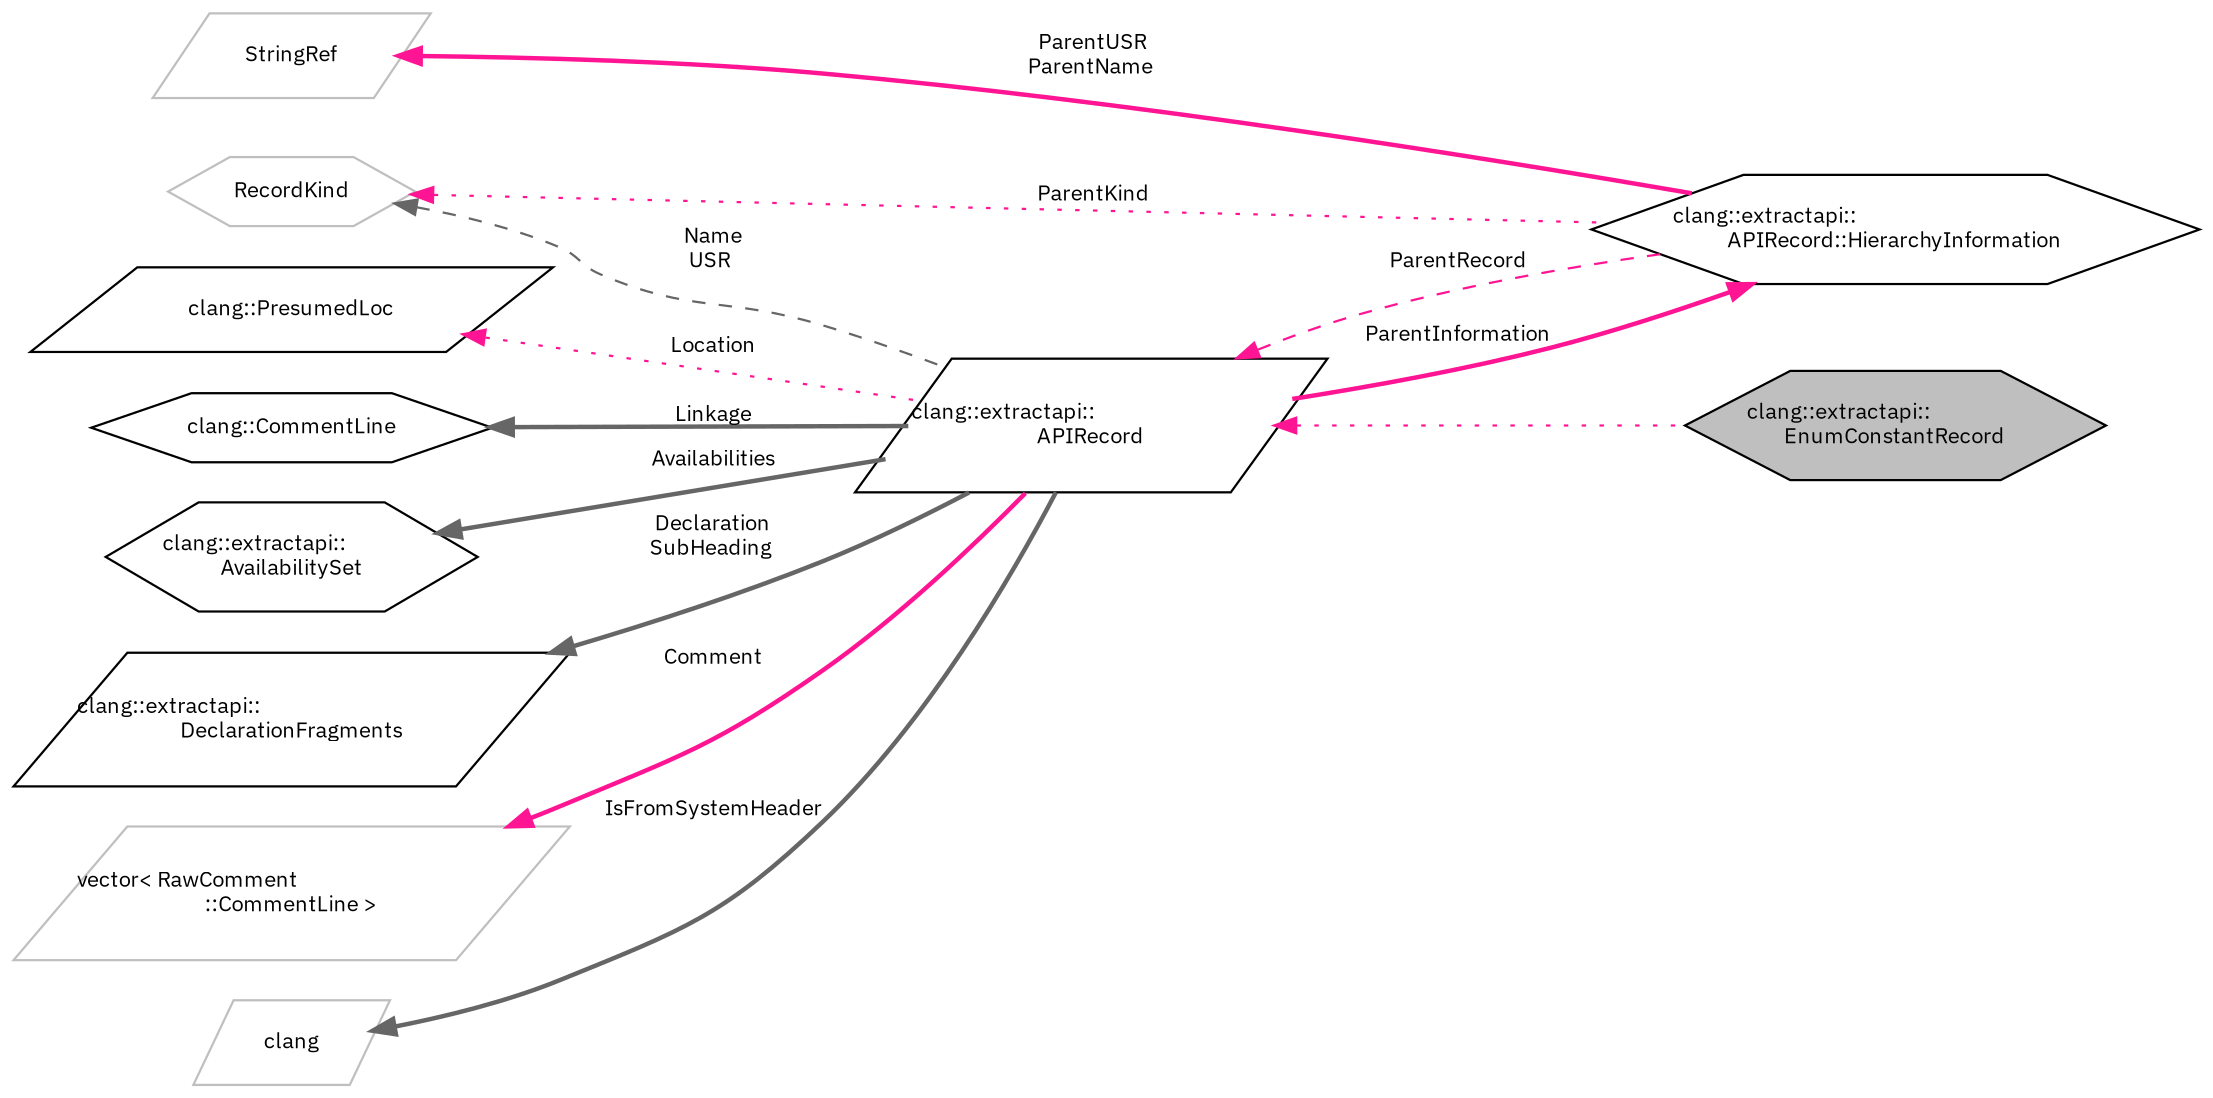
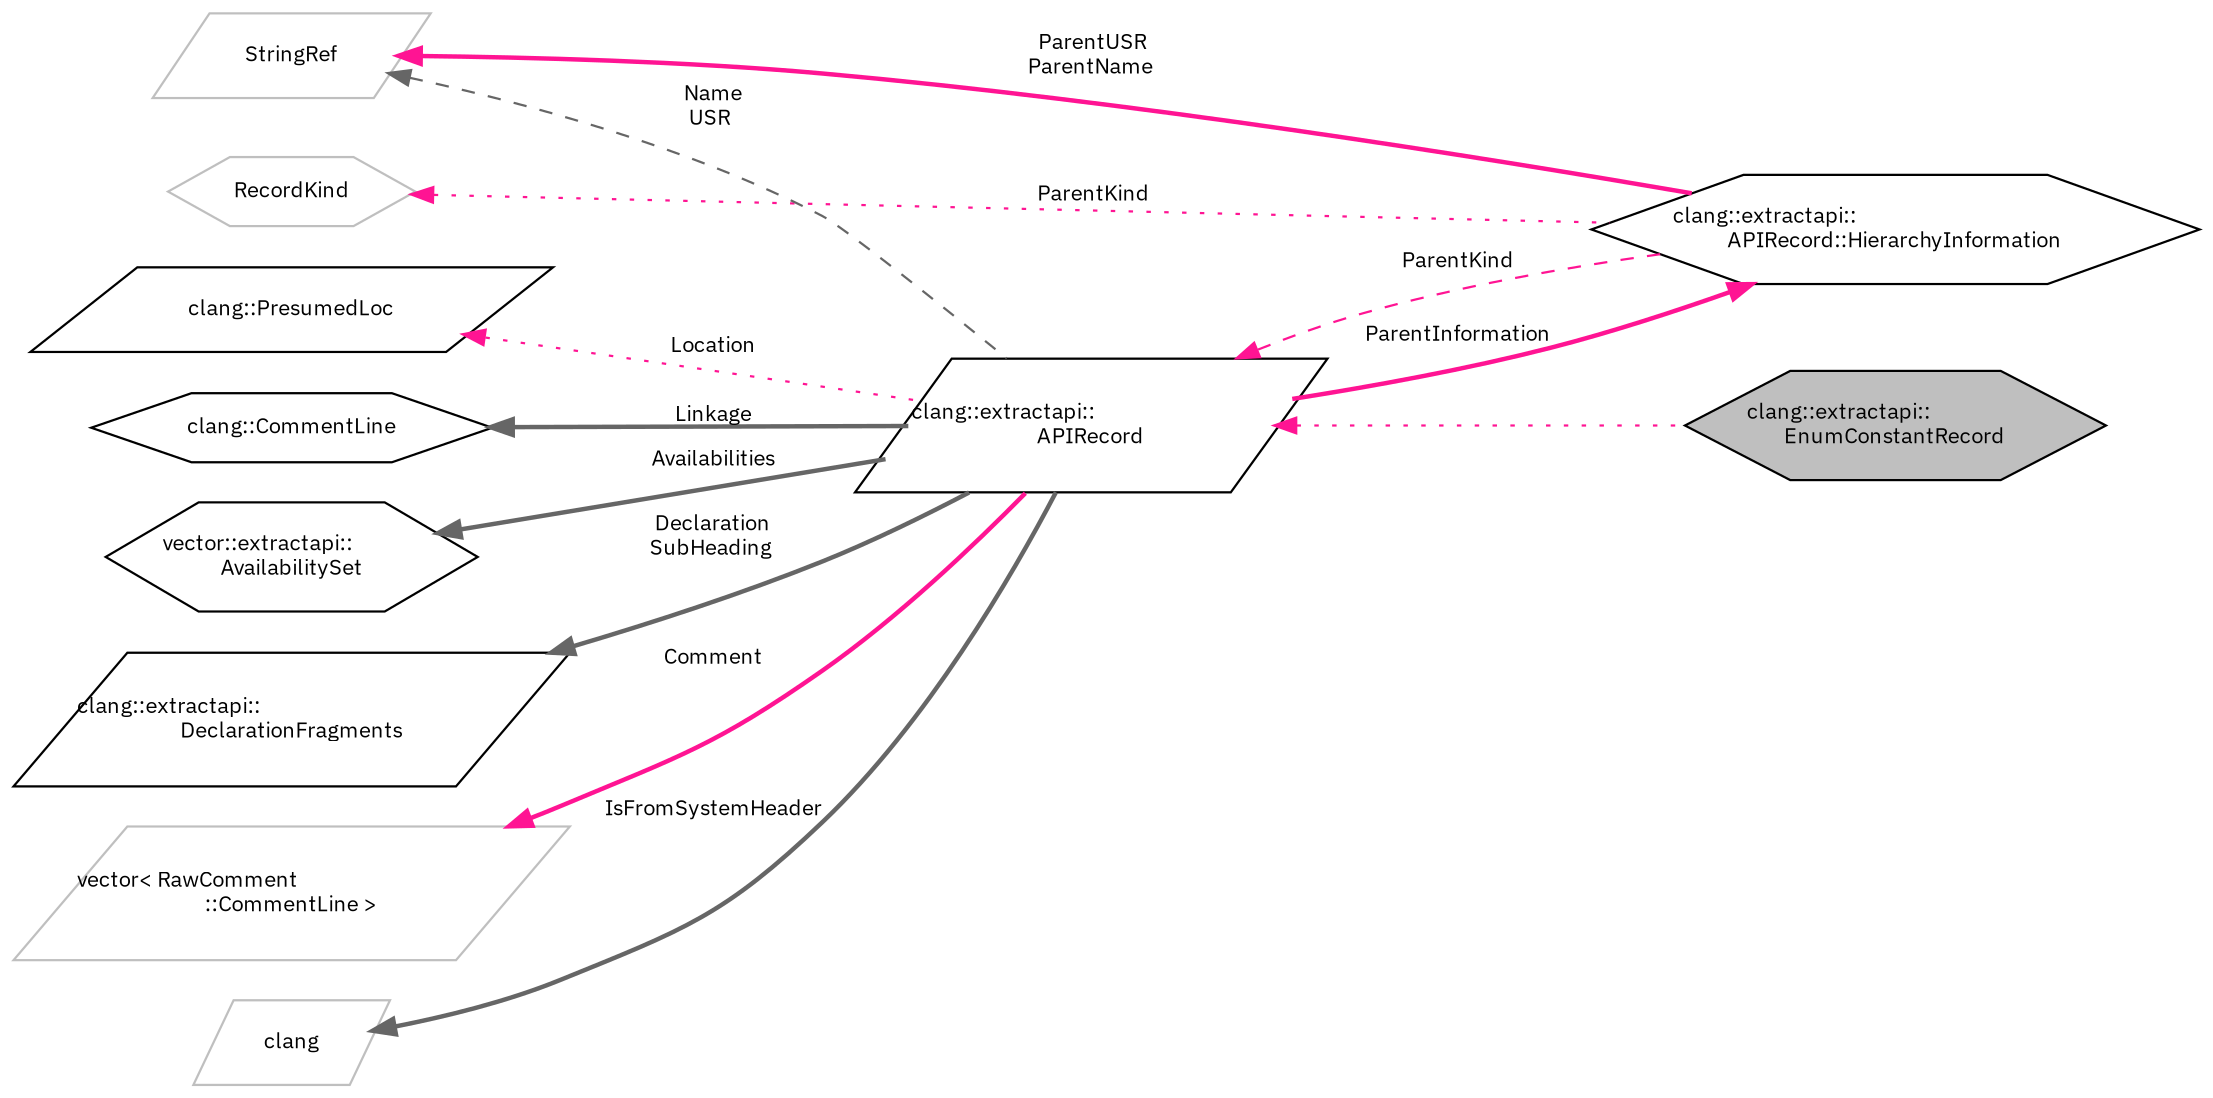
(1456, 262) -> (1456, 262)
(678, 299) -> (730, 174)
(292, 557) -> (292, 557)
